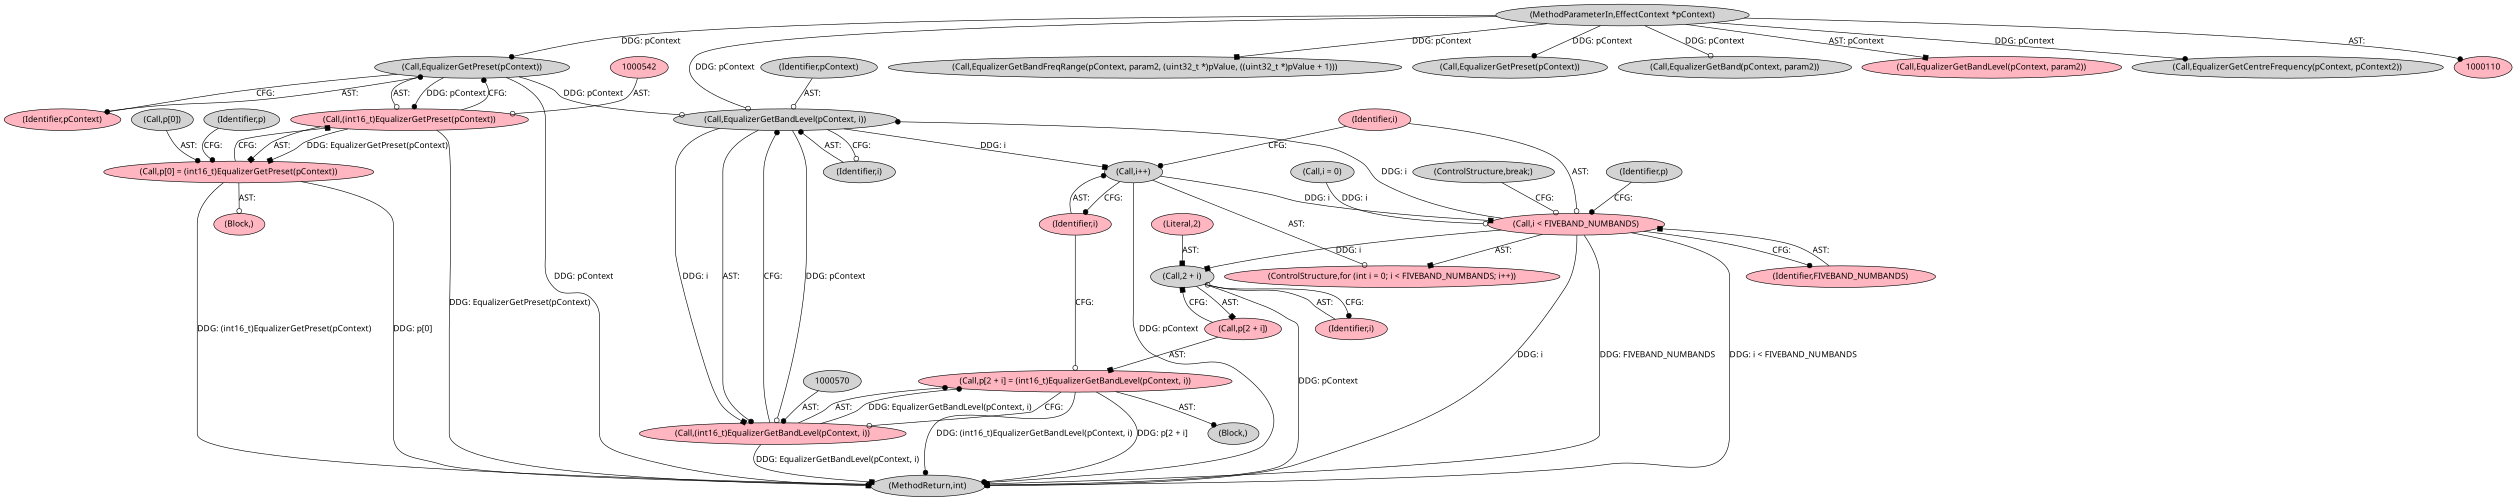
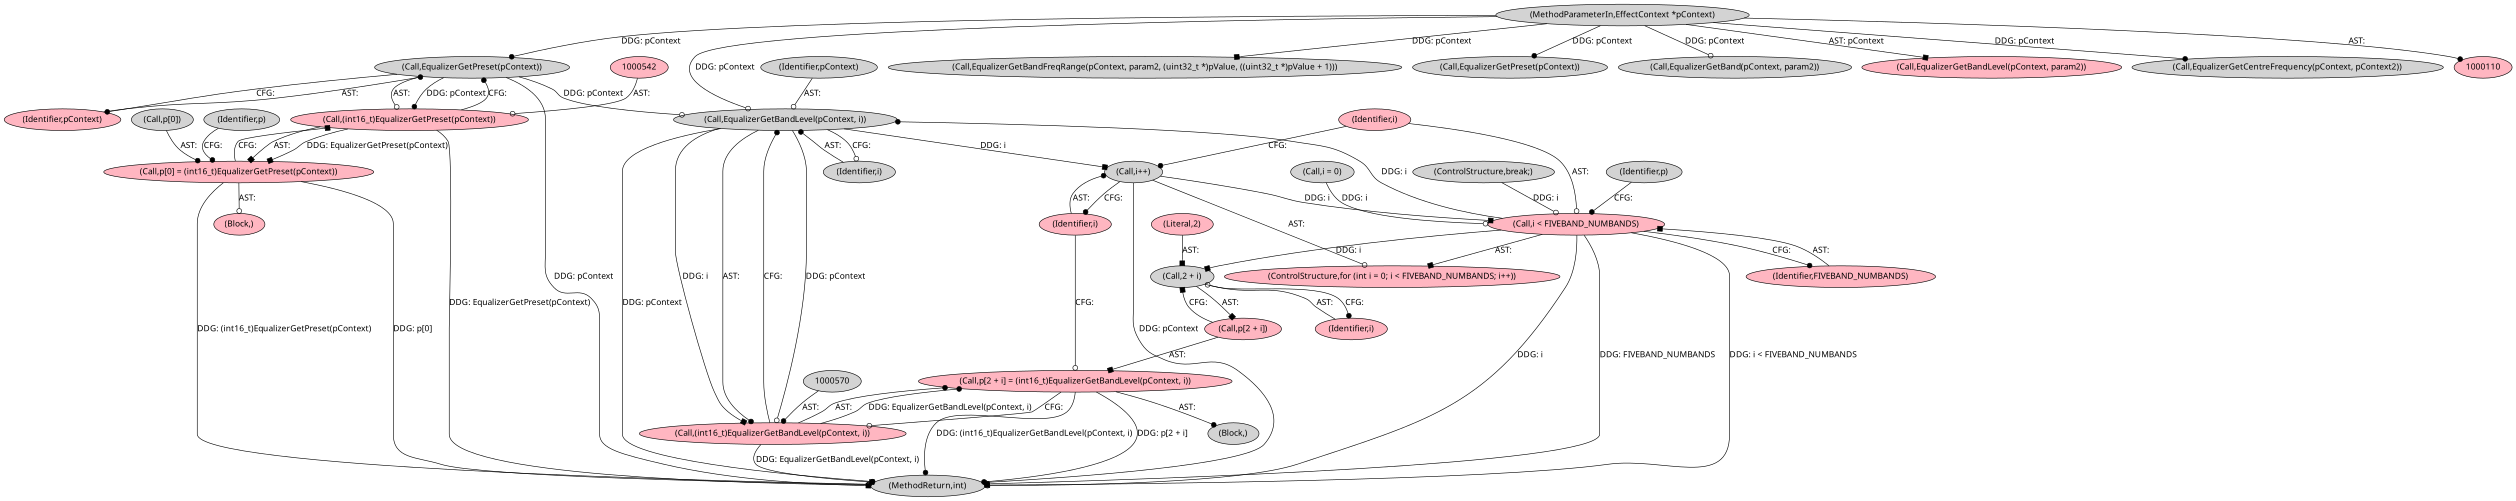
(1546, 198) -> (1546, 198)
(1286, 463) -> (622, 375)
